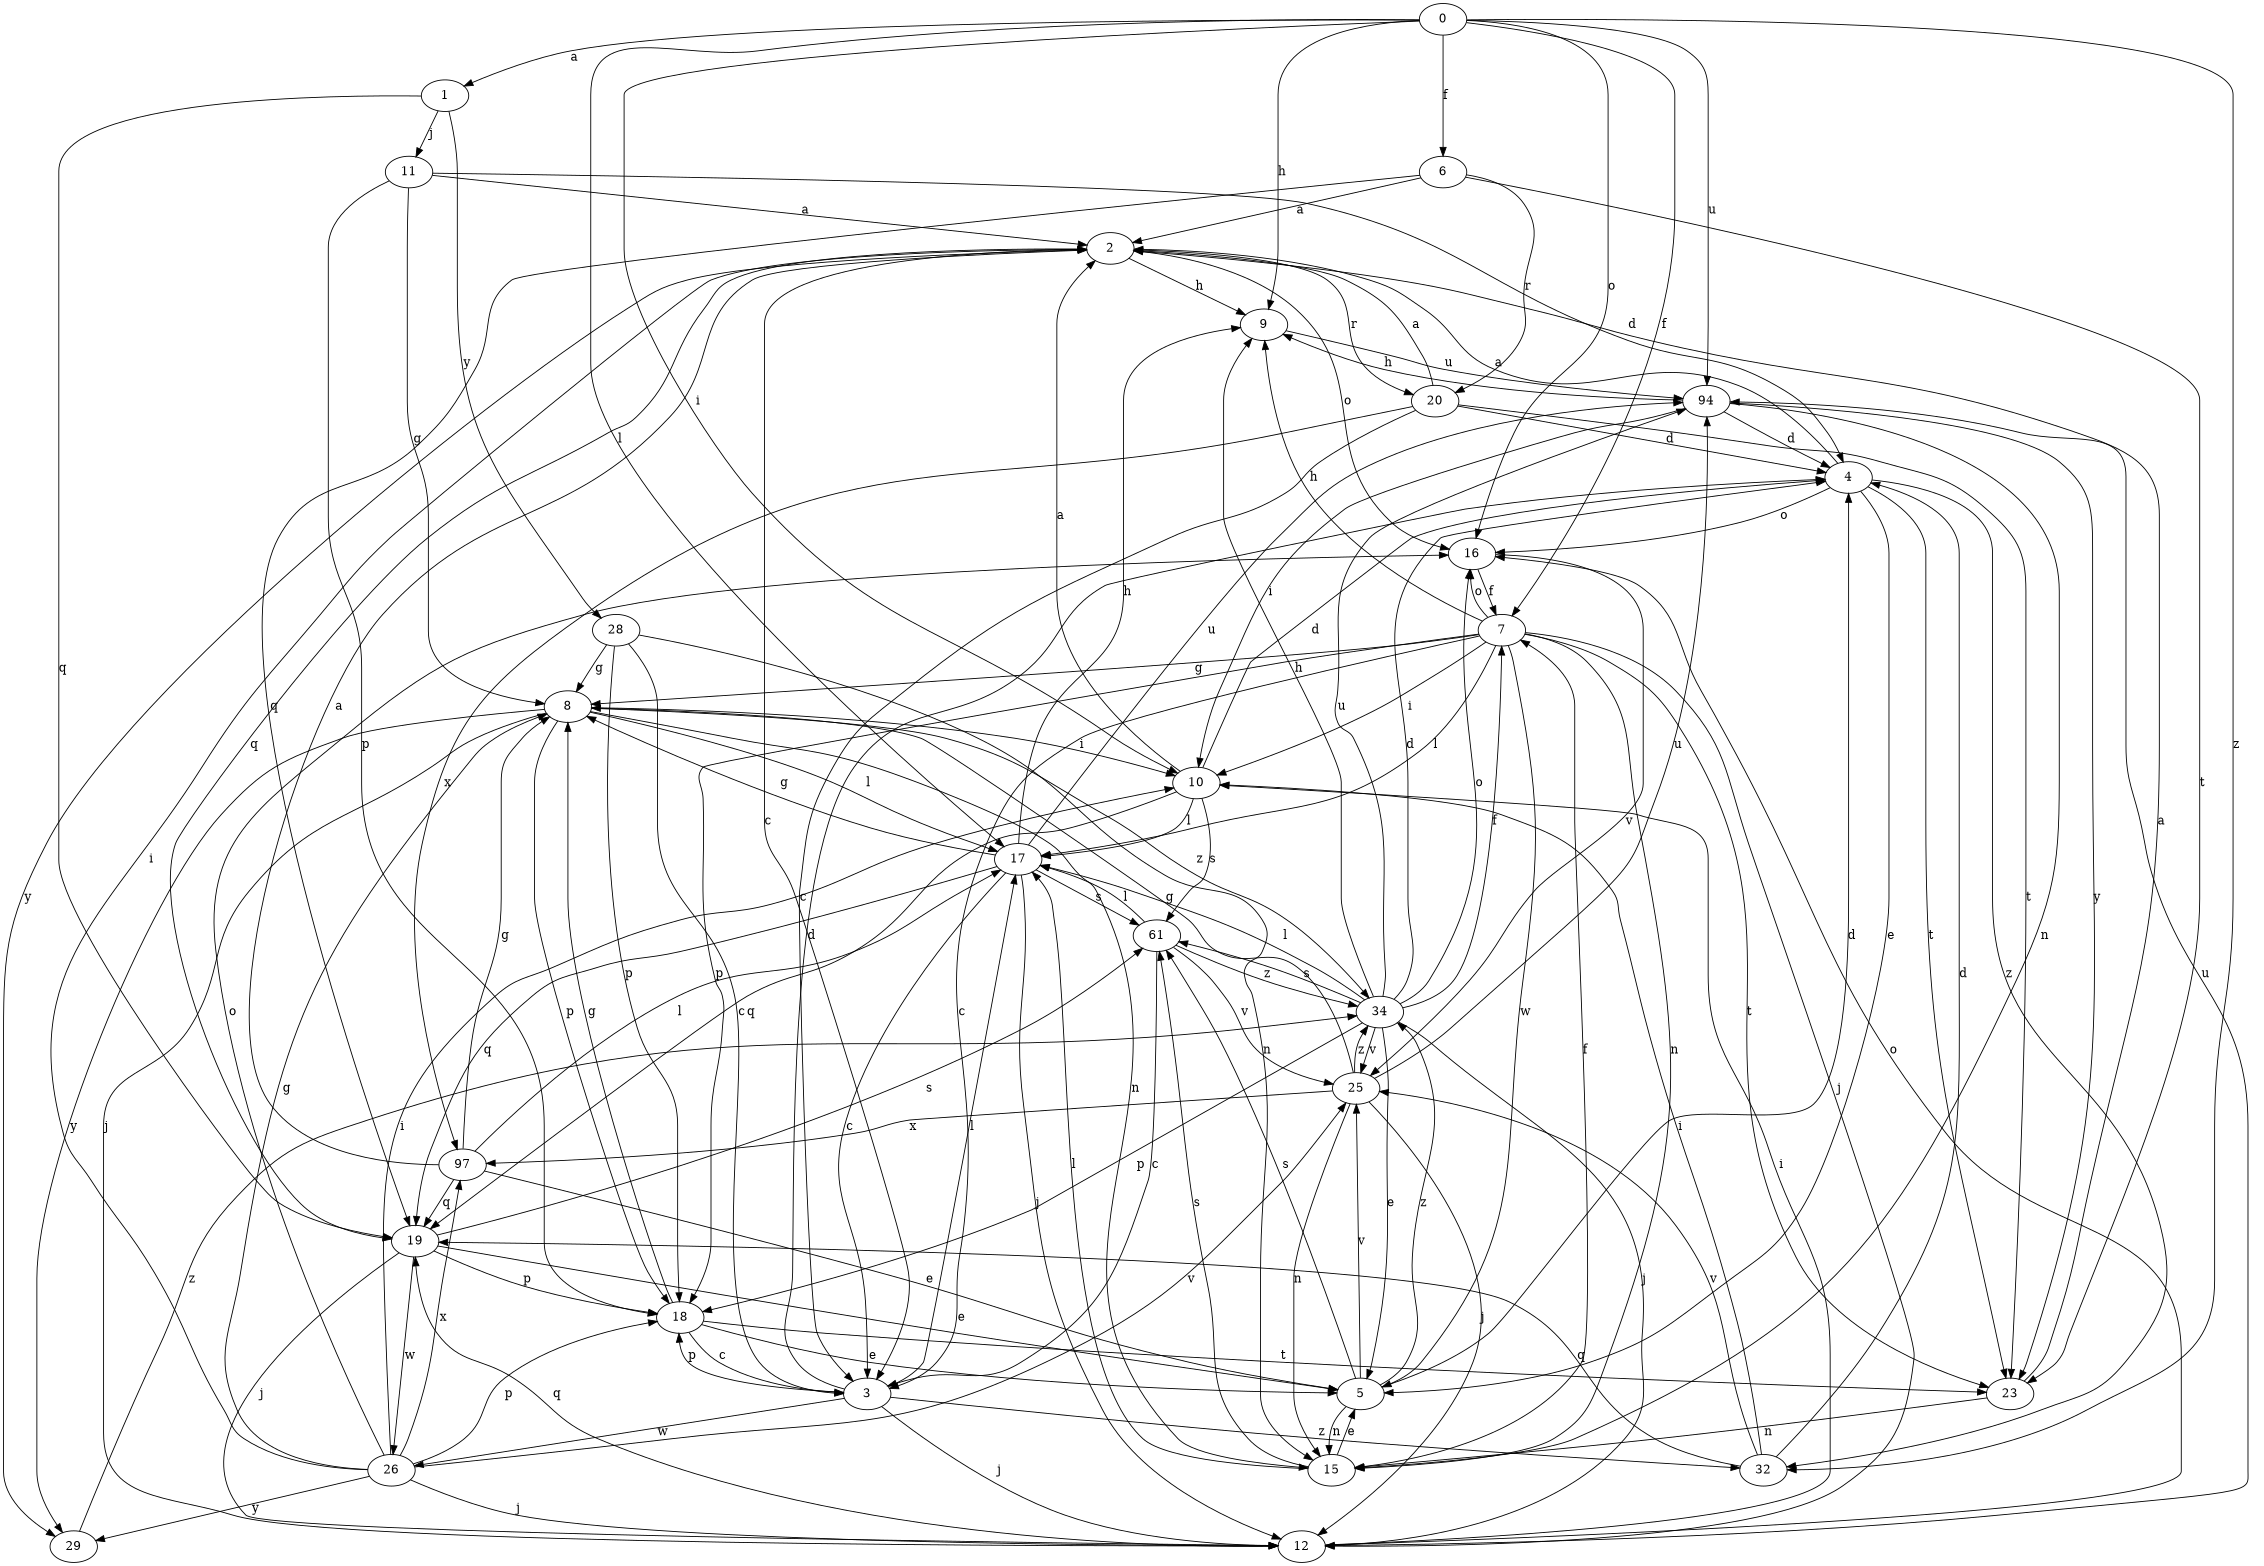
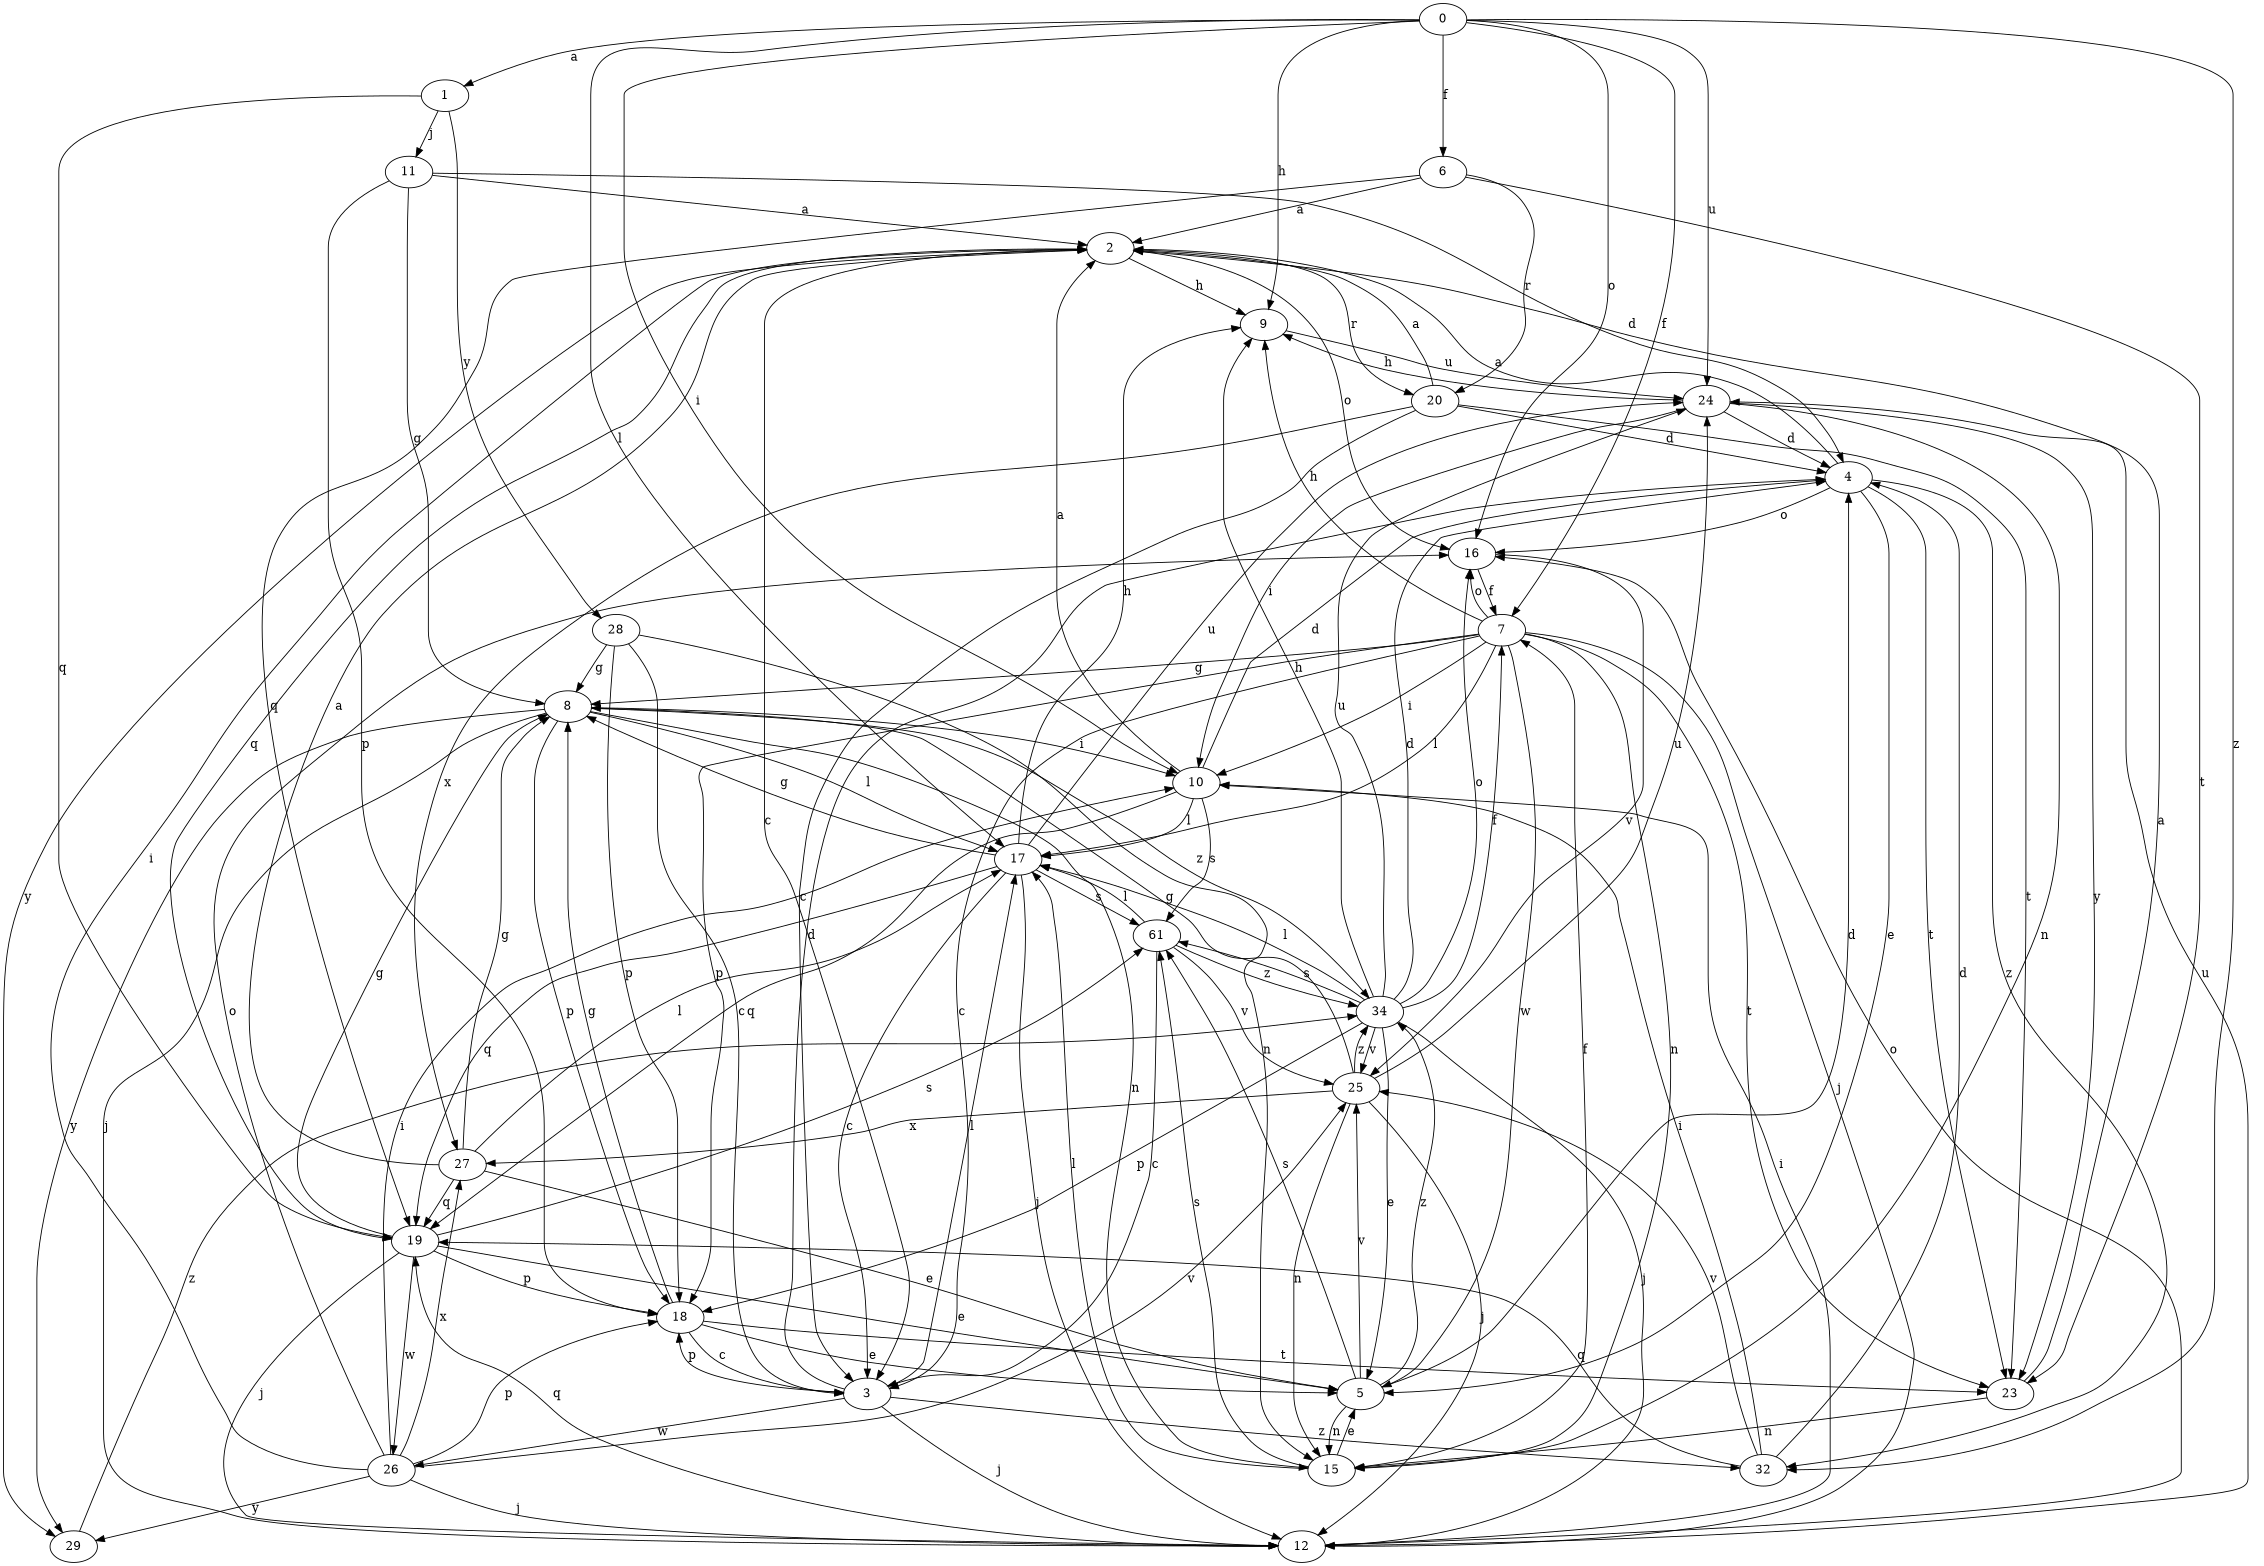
(1706, 401) -> (1706, 401)
(277, 1096) -> (367, 985)
(463, 1165) -> (463, 1165)
